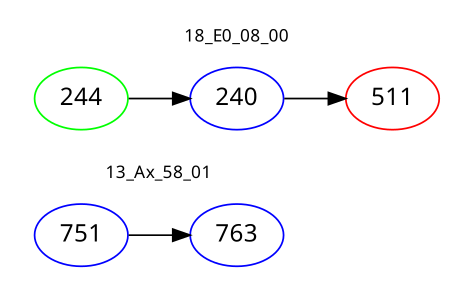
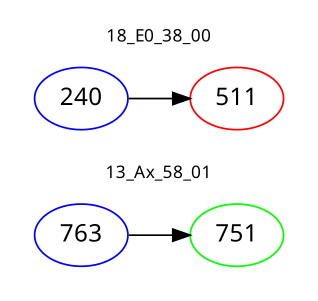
(237, 37) -> (159, 37)
(81, 99) -> none
(81, 235) -> (237, 235)
(151, 235) -> (151, 235)
